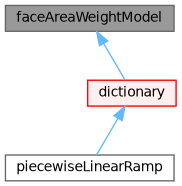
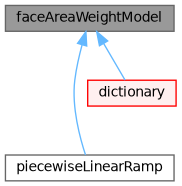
(107, 137) -> (74, 100)
